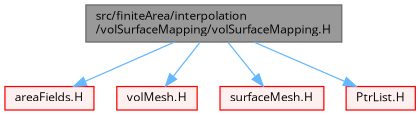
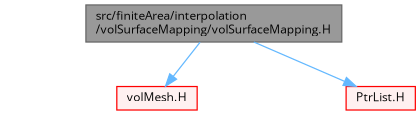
(49, 98) -> none
(272, 98) -> none
